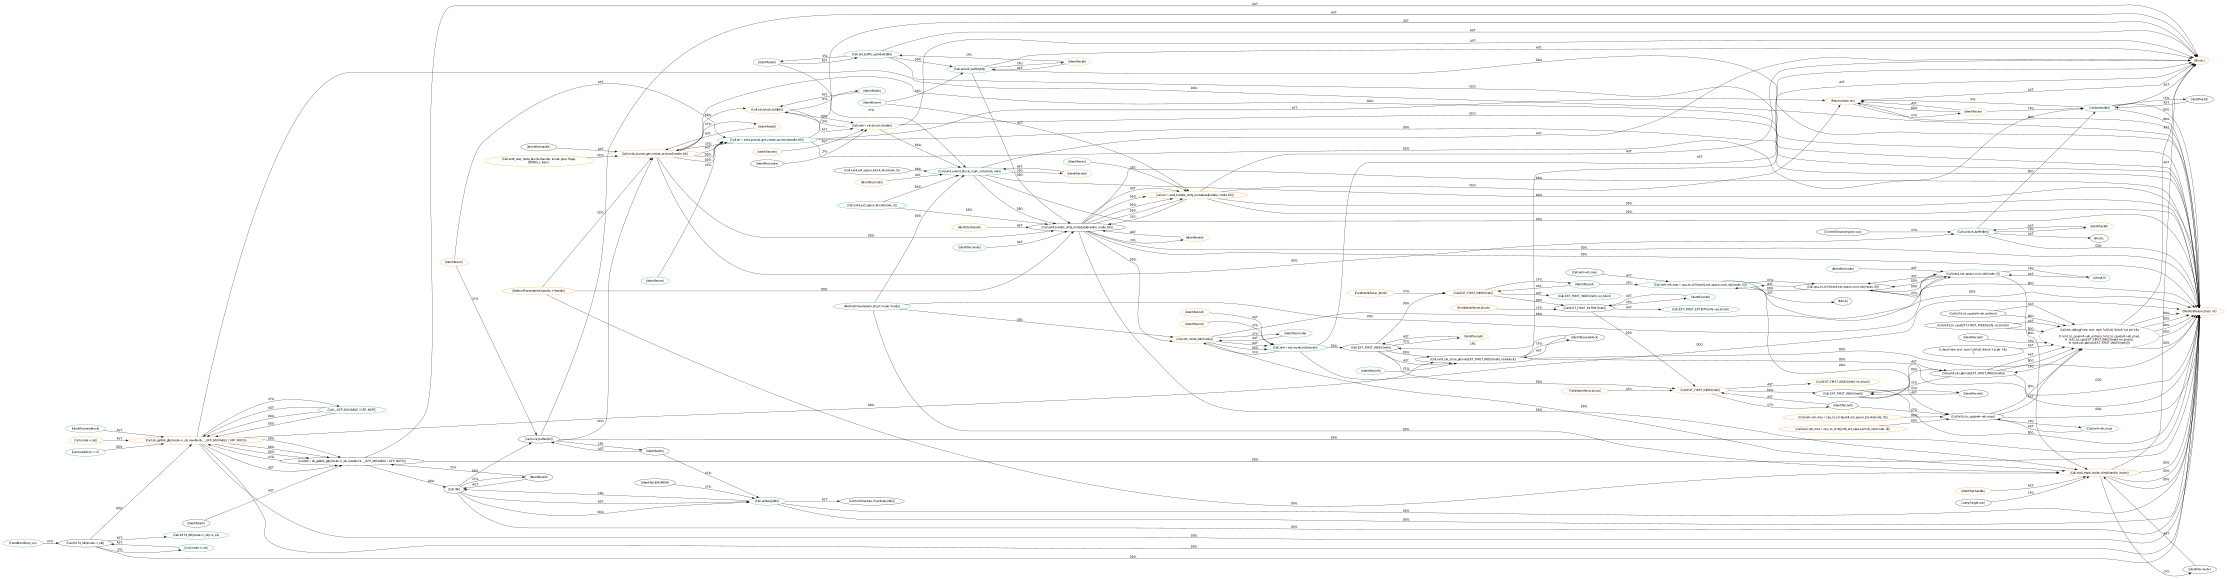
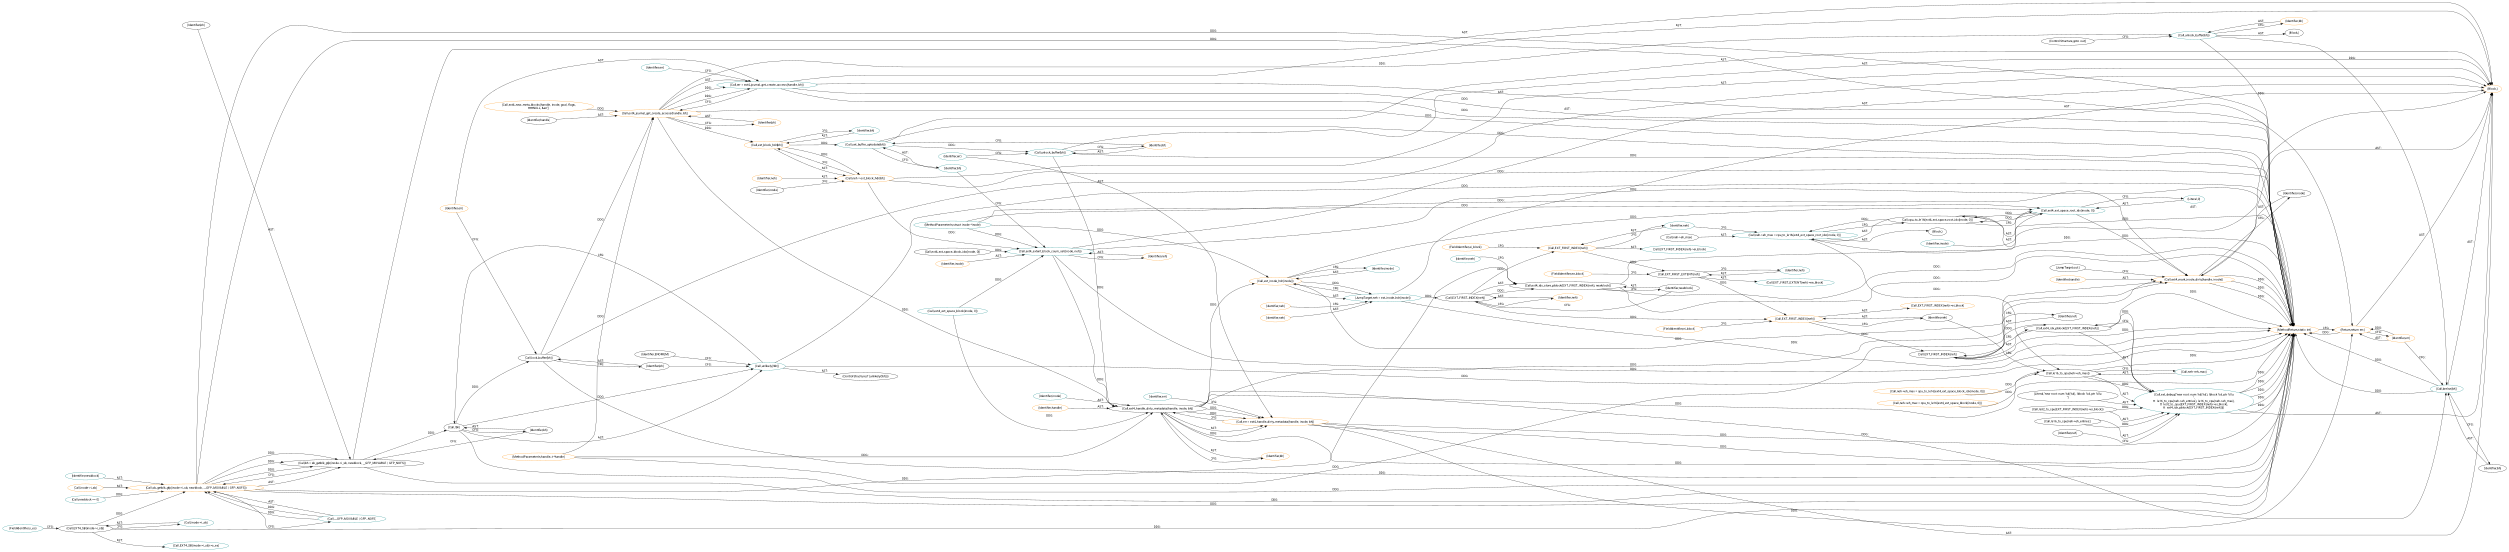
(1973, 102) -> (2325, 330)
none -> (812, 145)
(1295, 348) -> (1383, 298)
